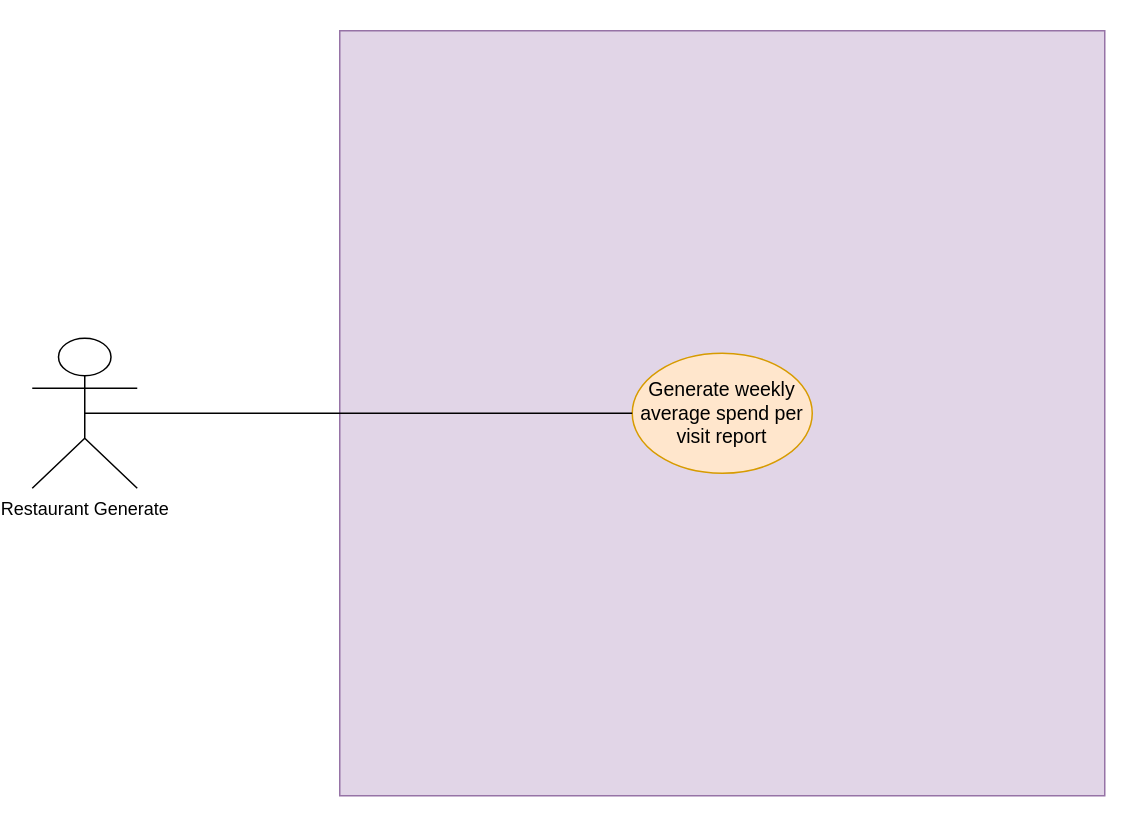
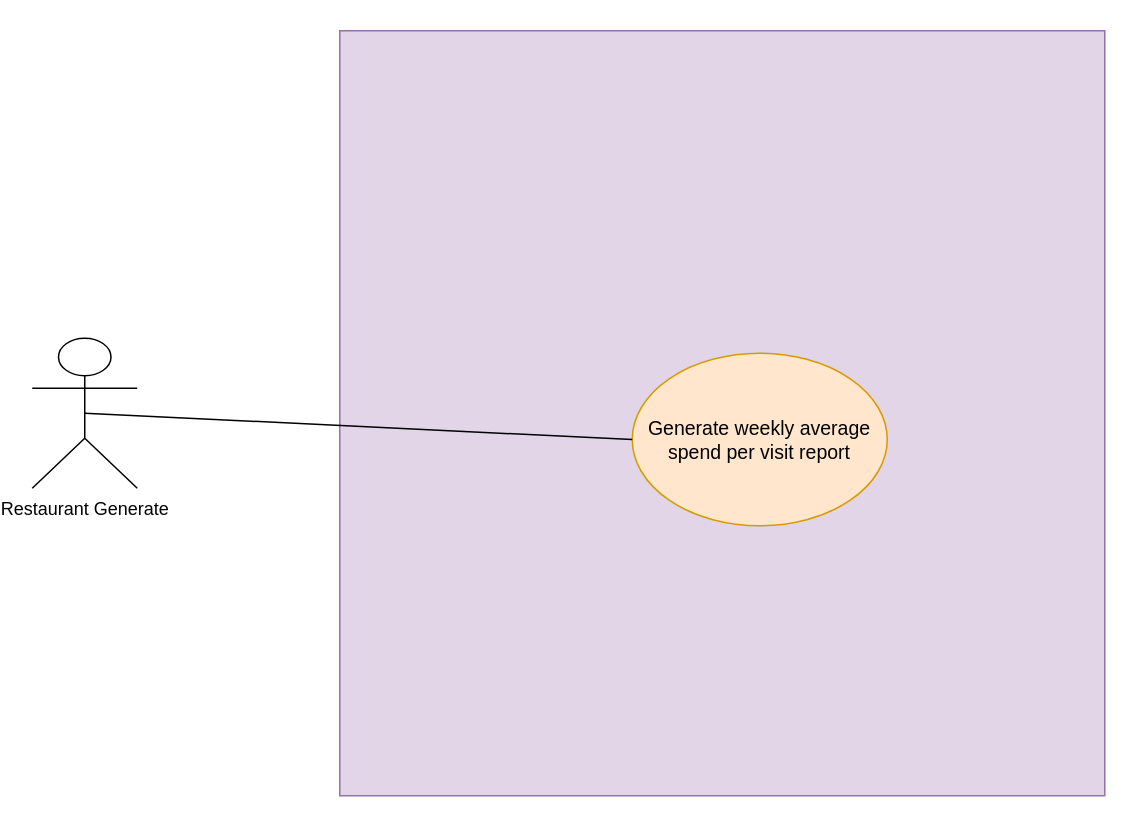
(722, 413) -> (760, 440)
